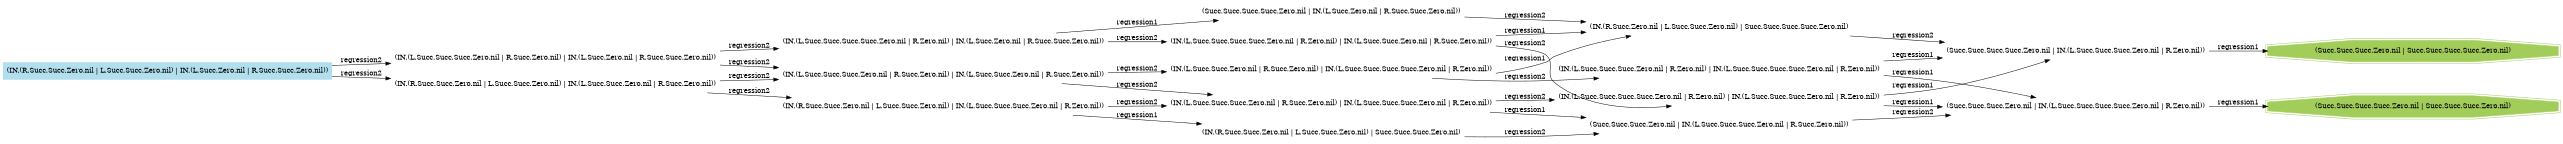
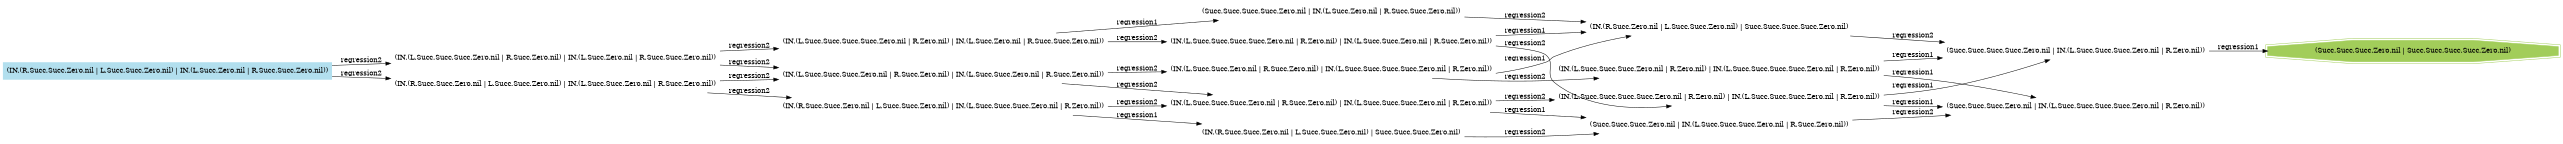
(2413, 106) -> none
